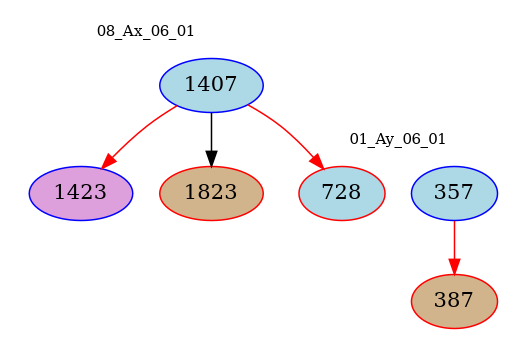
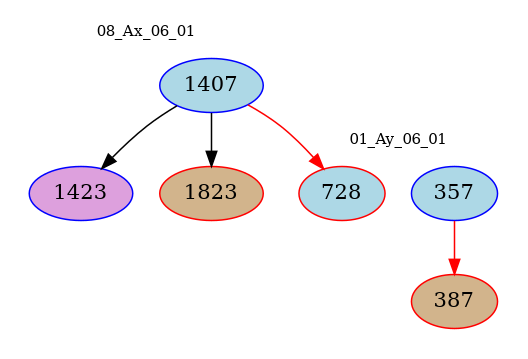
(143, 129) -> (143, 129)
